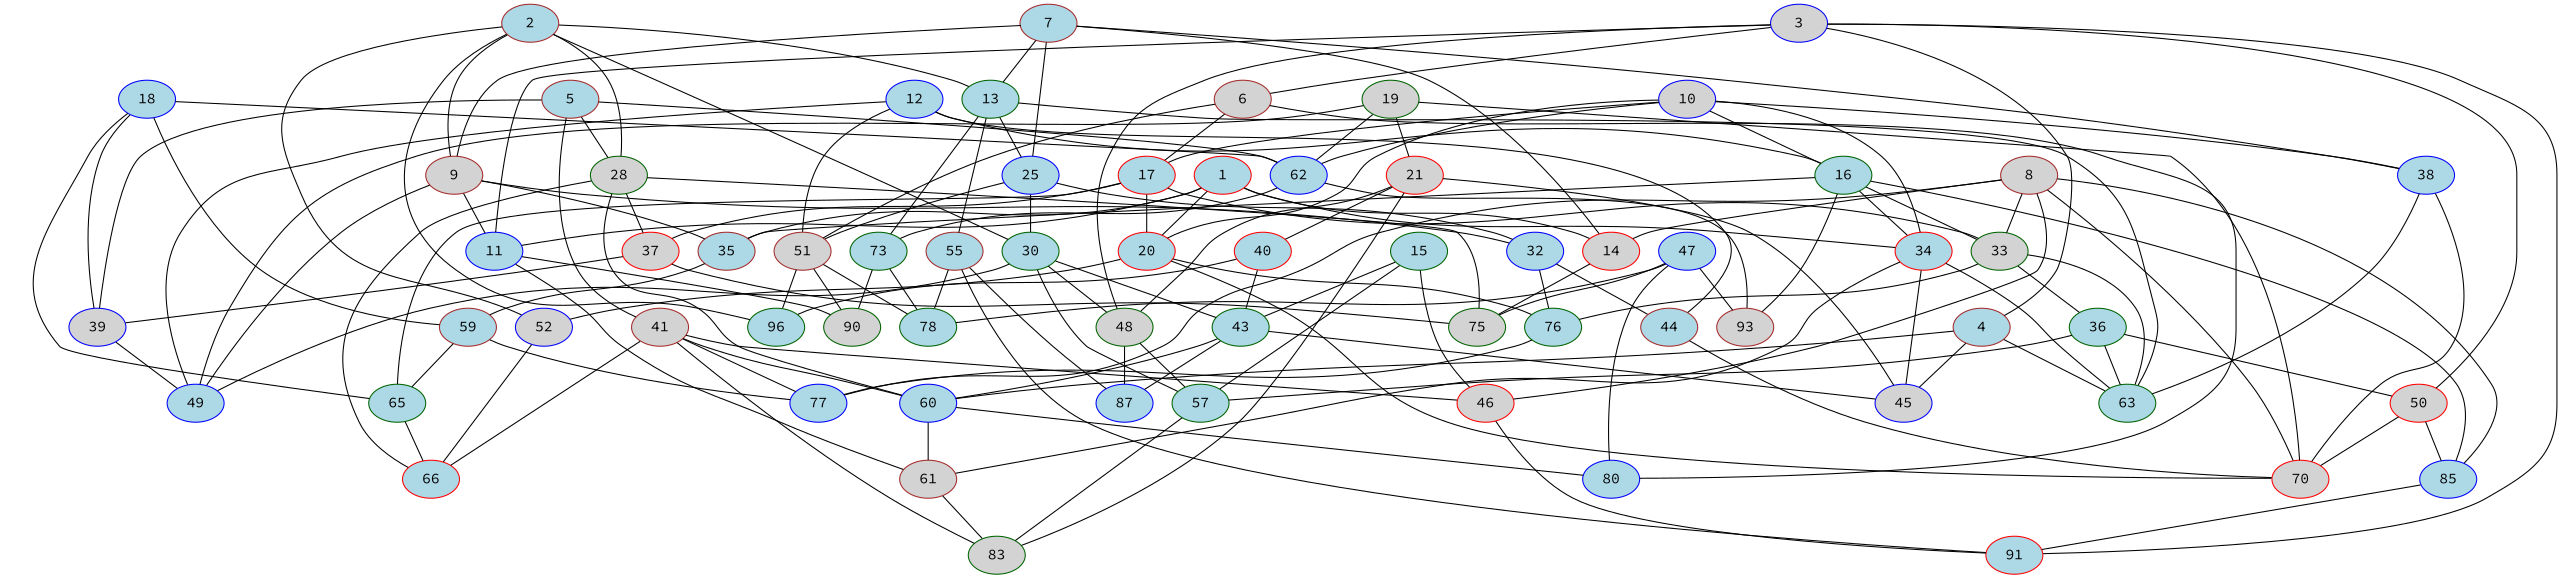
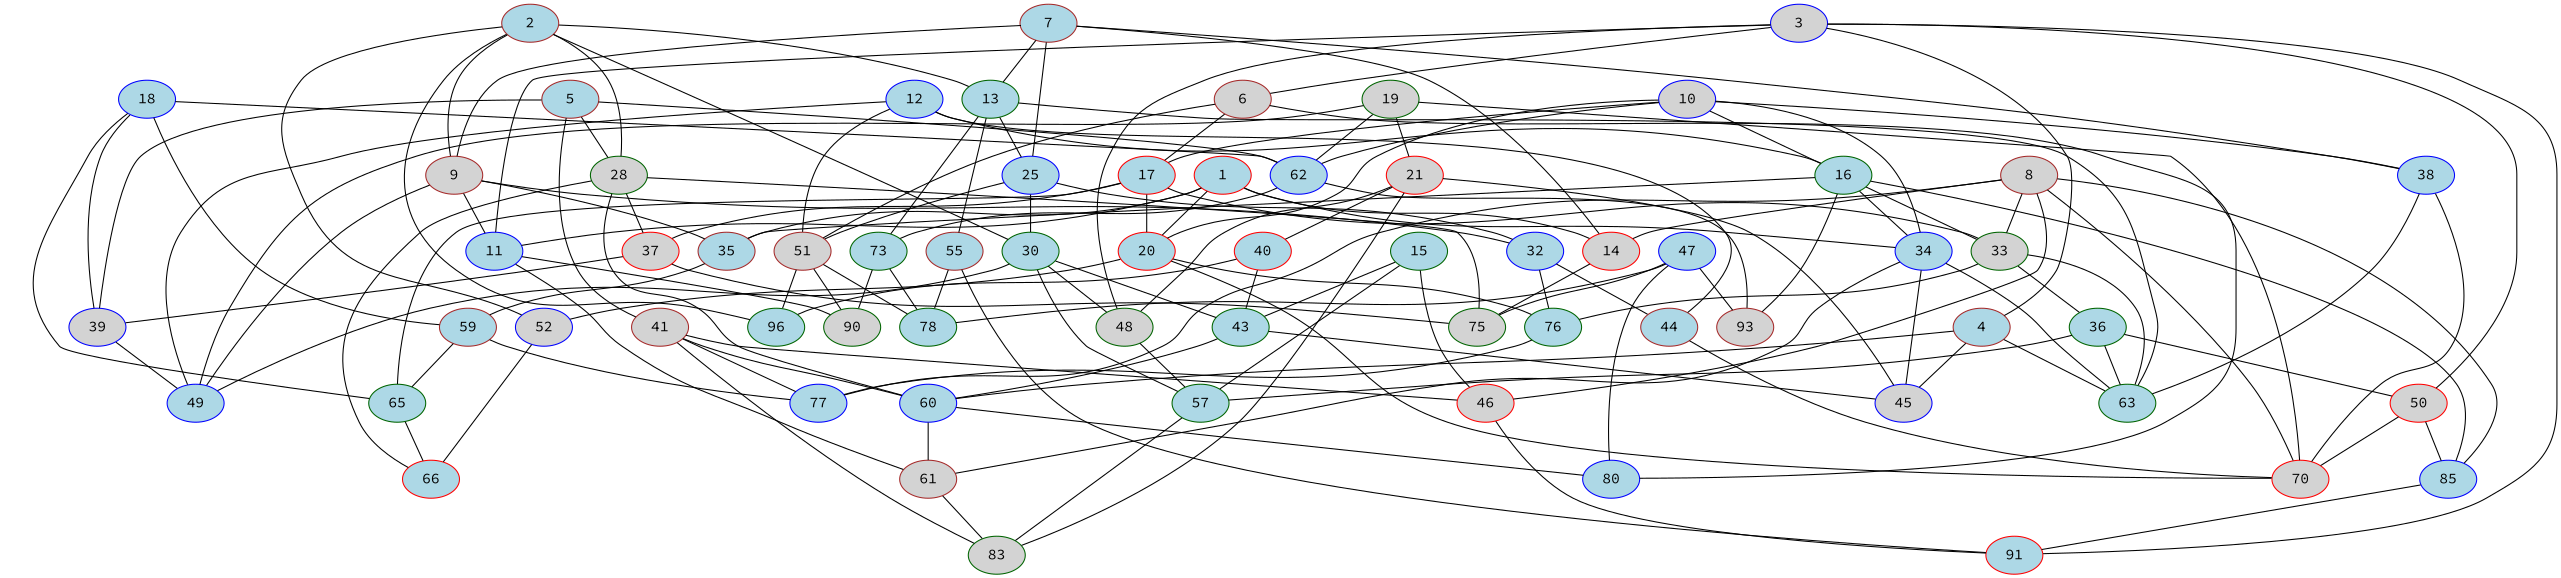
(1924, 251) -> (1924, 251)
(545, 403) -> none
(1125, 403) -> none
